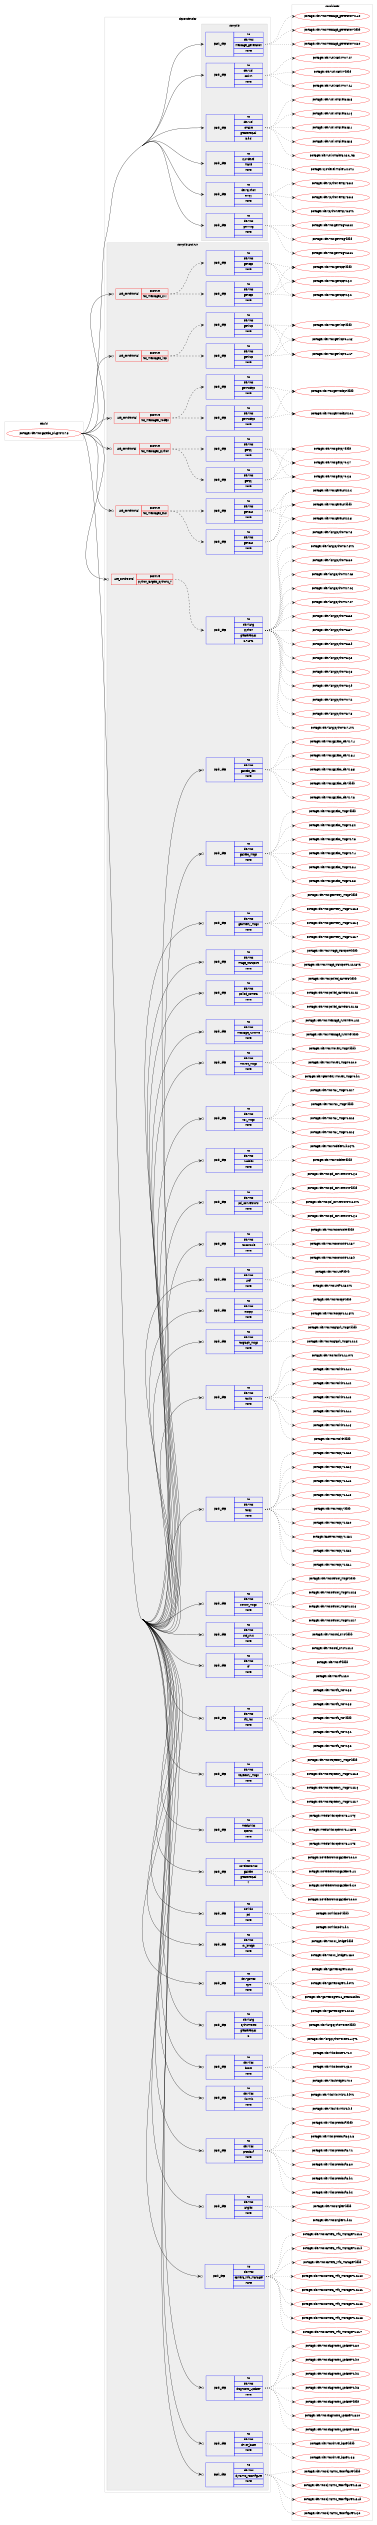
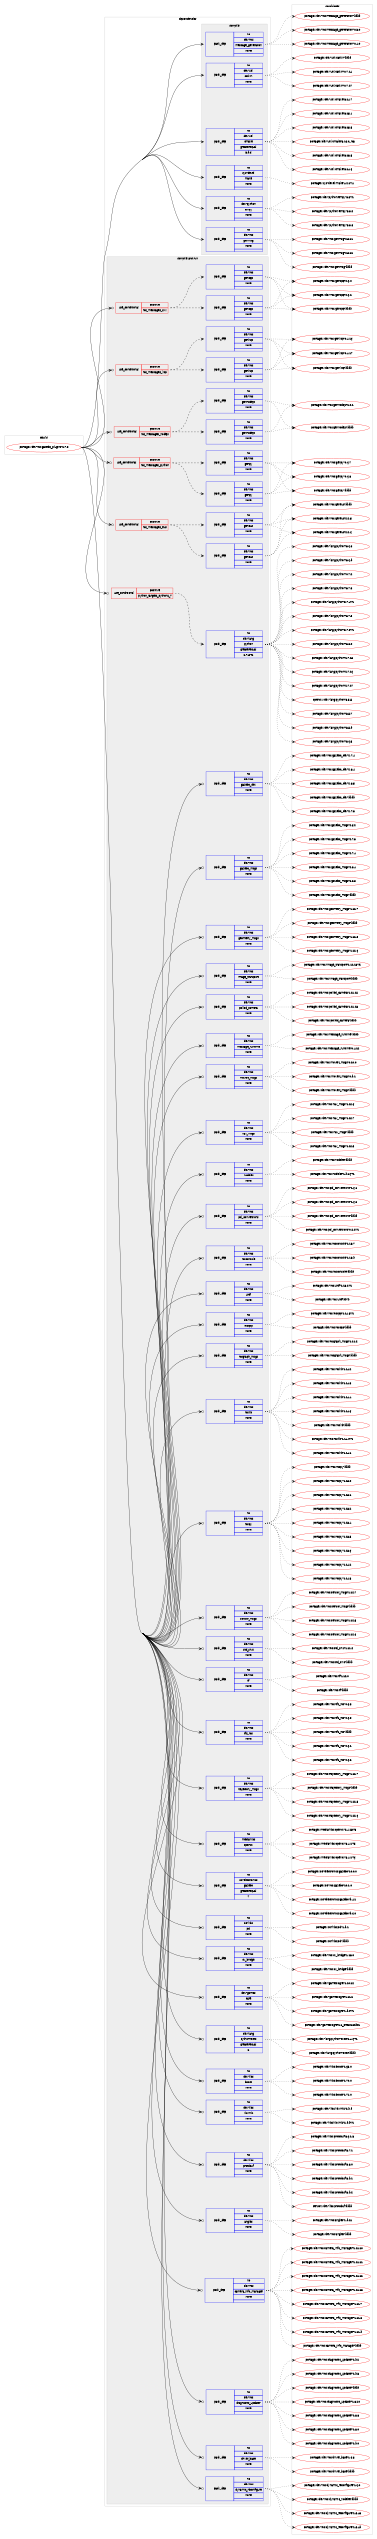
none -> (332, 100)
(332, 616) -> (332, 700)
(332, 1077) -> (332, 1077)
(332, 1537) -> (332, 1495)
(332, 1858) -> (332, 1886)
(332, 2081) -> (332, 2081)
(332, 2123) -> (332, 2207)
(332, 2472) -> (332, 2500)
